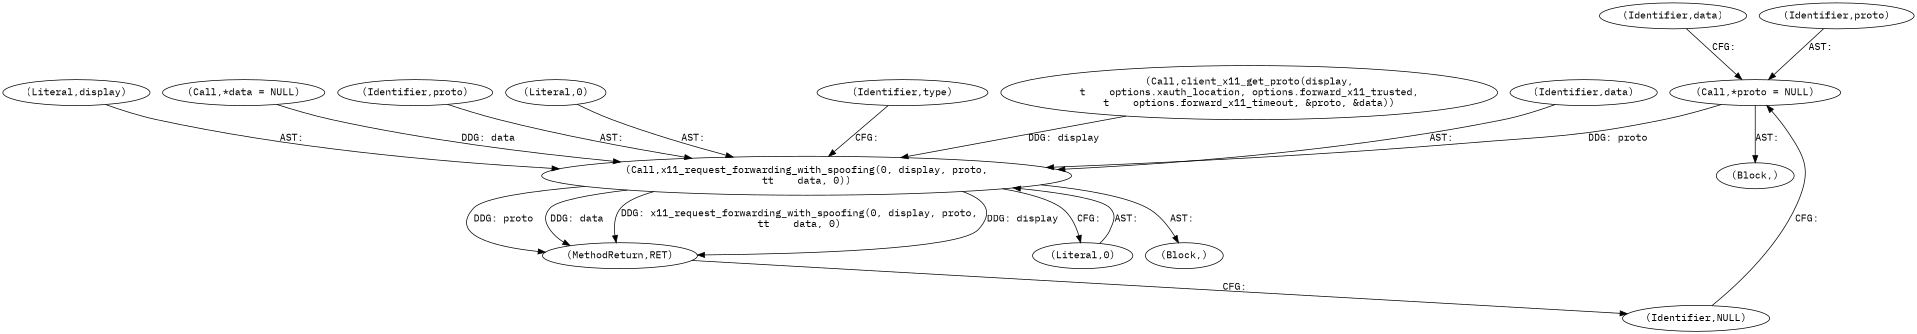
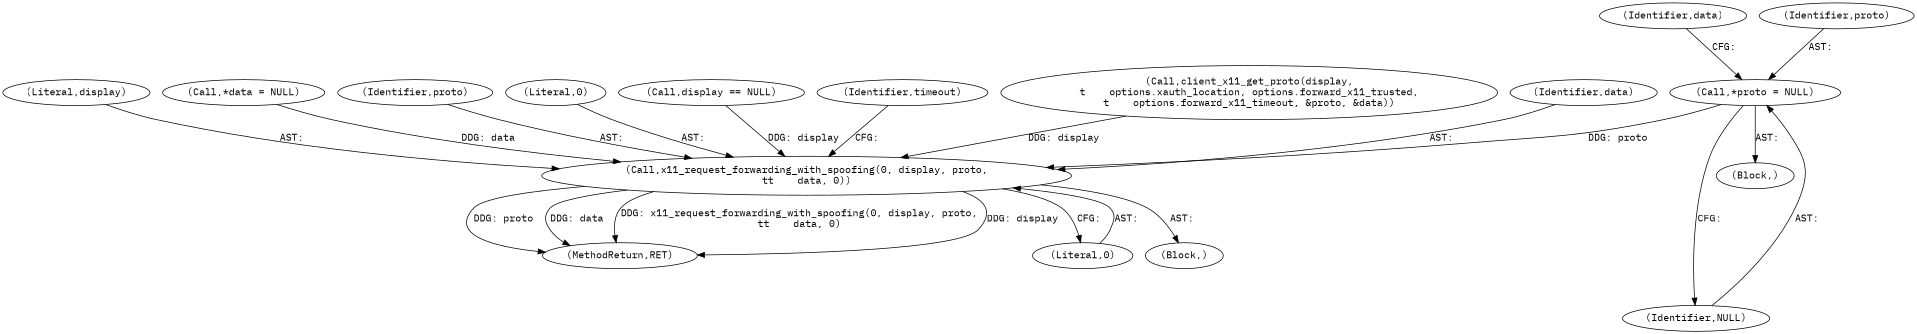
none -> (711, 93)
(902, 93) -> (902, 93)
(1810, 219) -> (1810, 219)
(1156, 287) -> (1699, 196)
